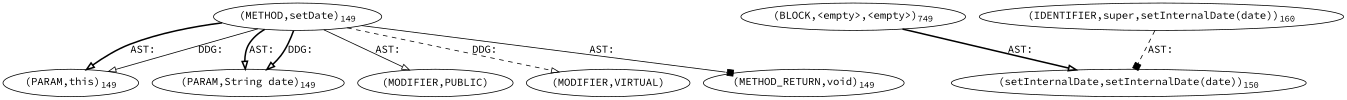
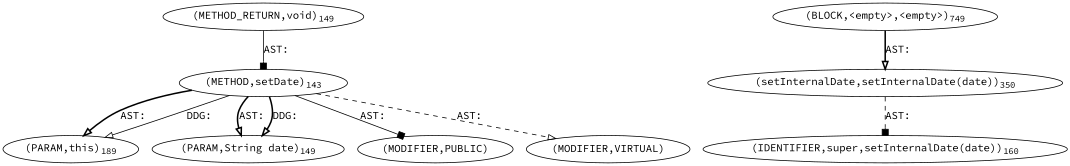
(348, 16) -> (314, 82)
(1147, 46) -> (885, 112)
(363, 48) -> (346, 115)
(544, 49) -> (263, 46)
(488, 50) -> (473, 116)
(109, 82) -> (109, 148)
(1251, 82) -> (1008, 82)
